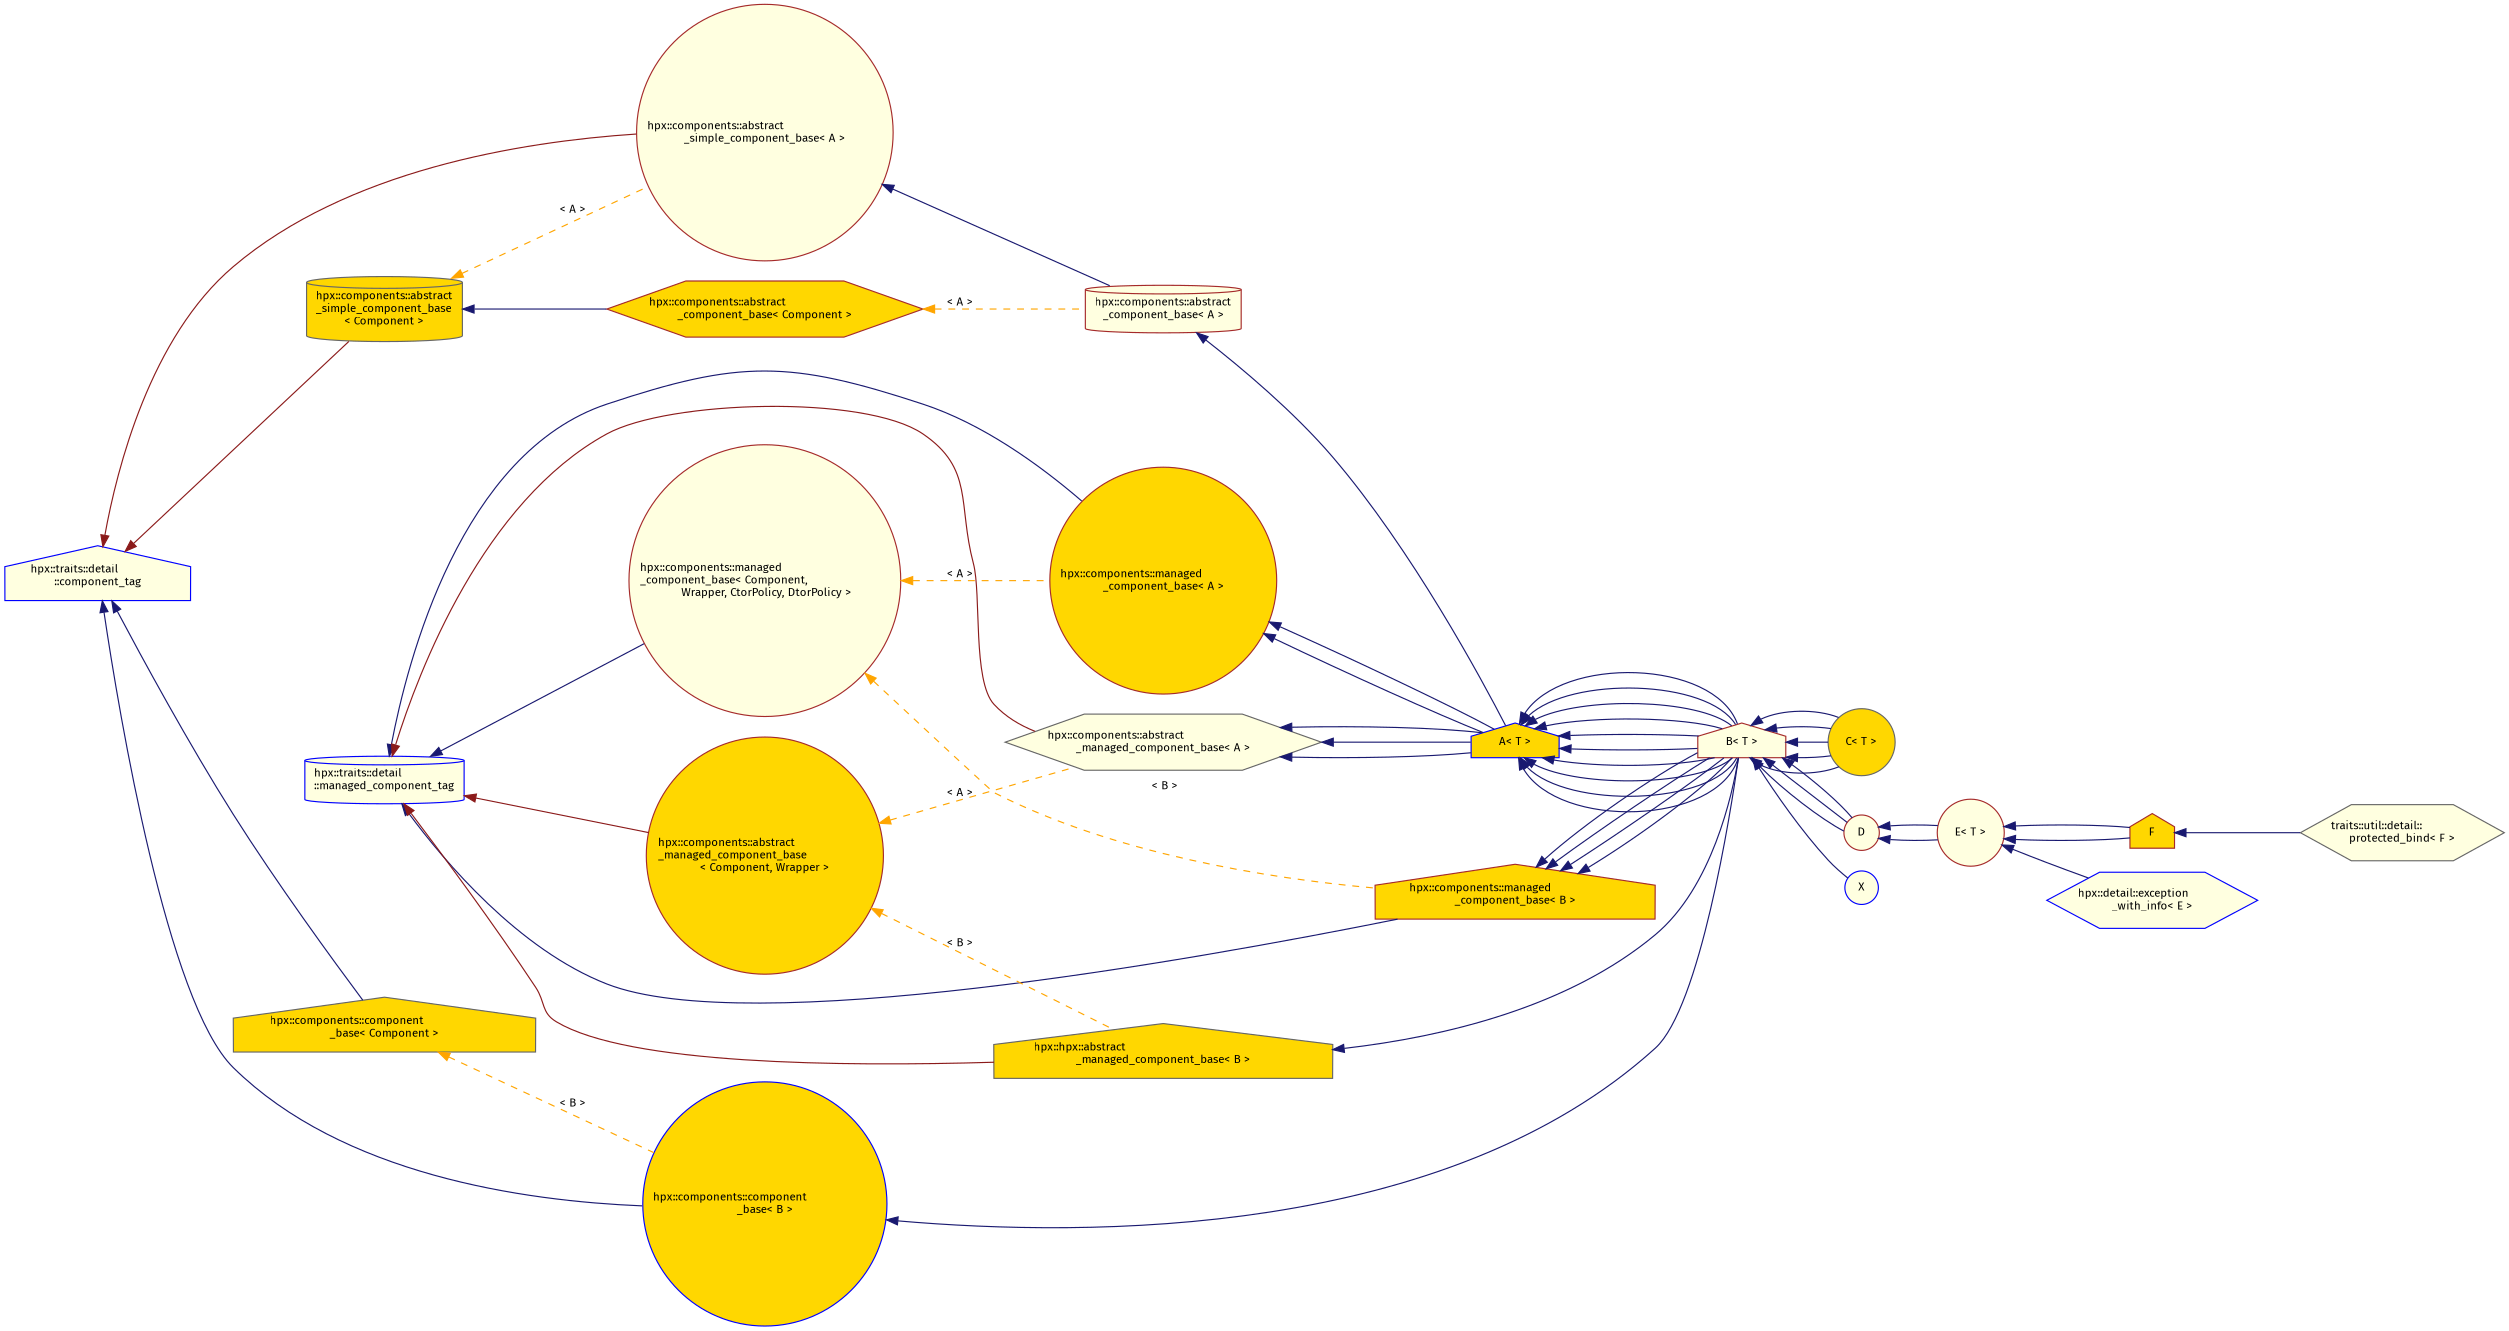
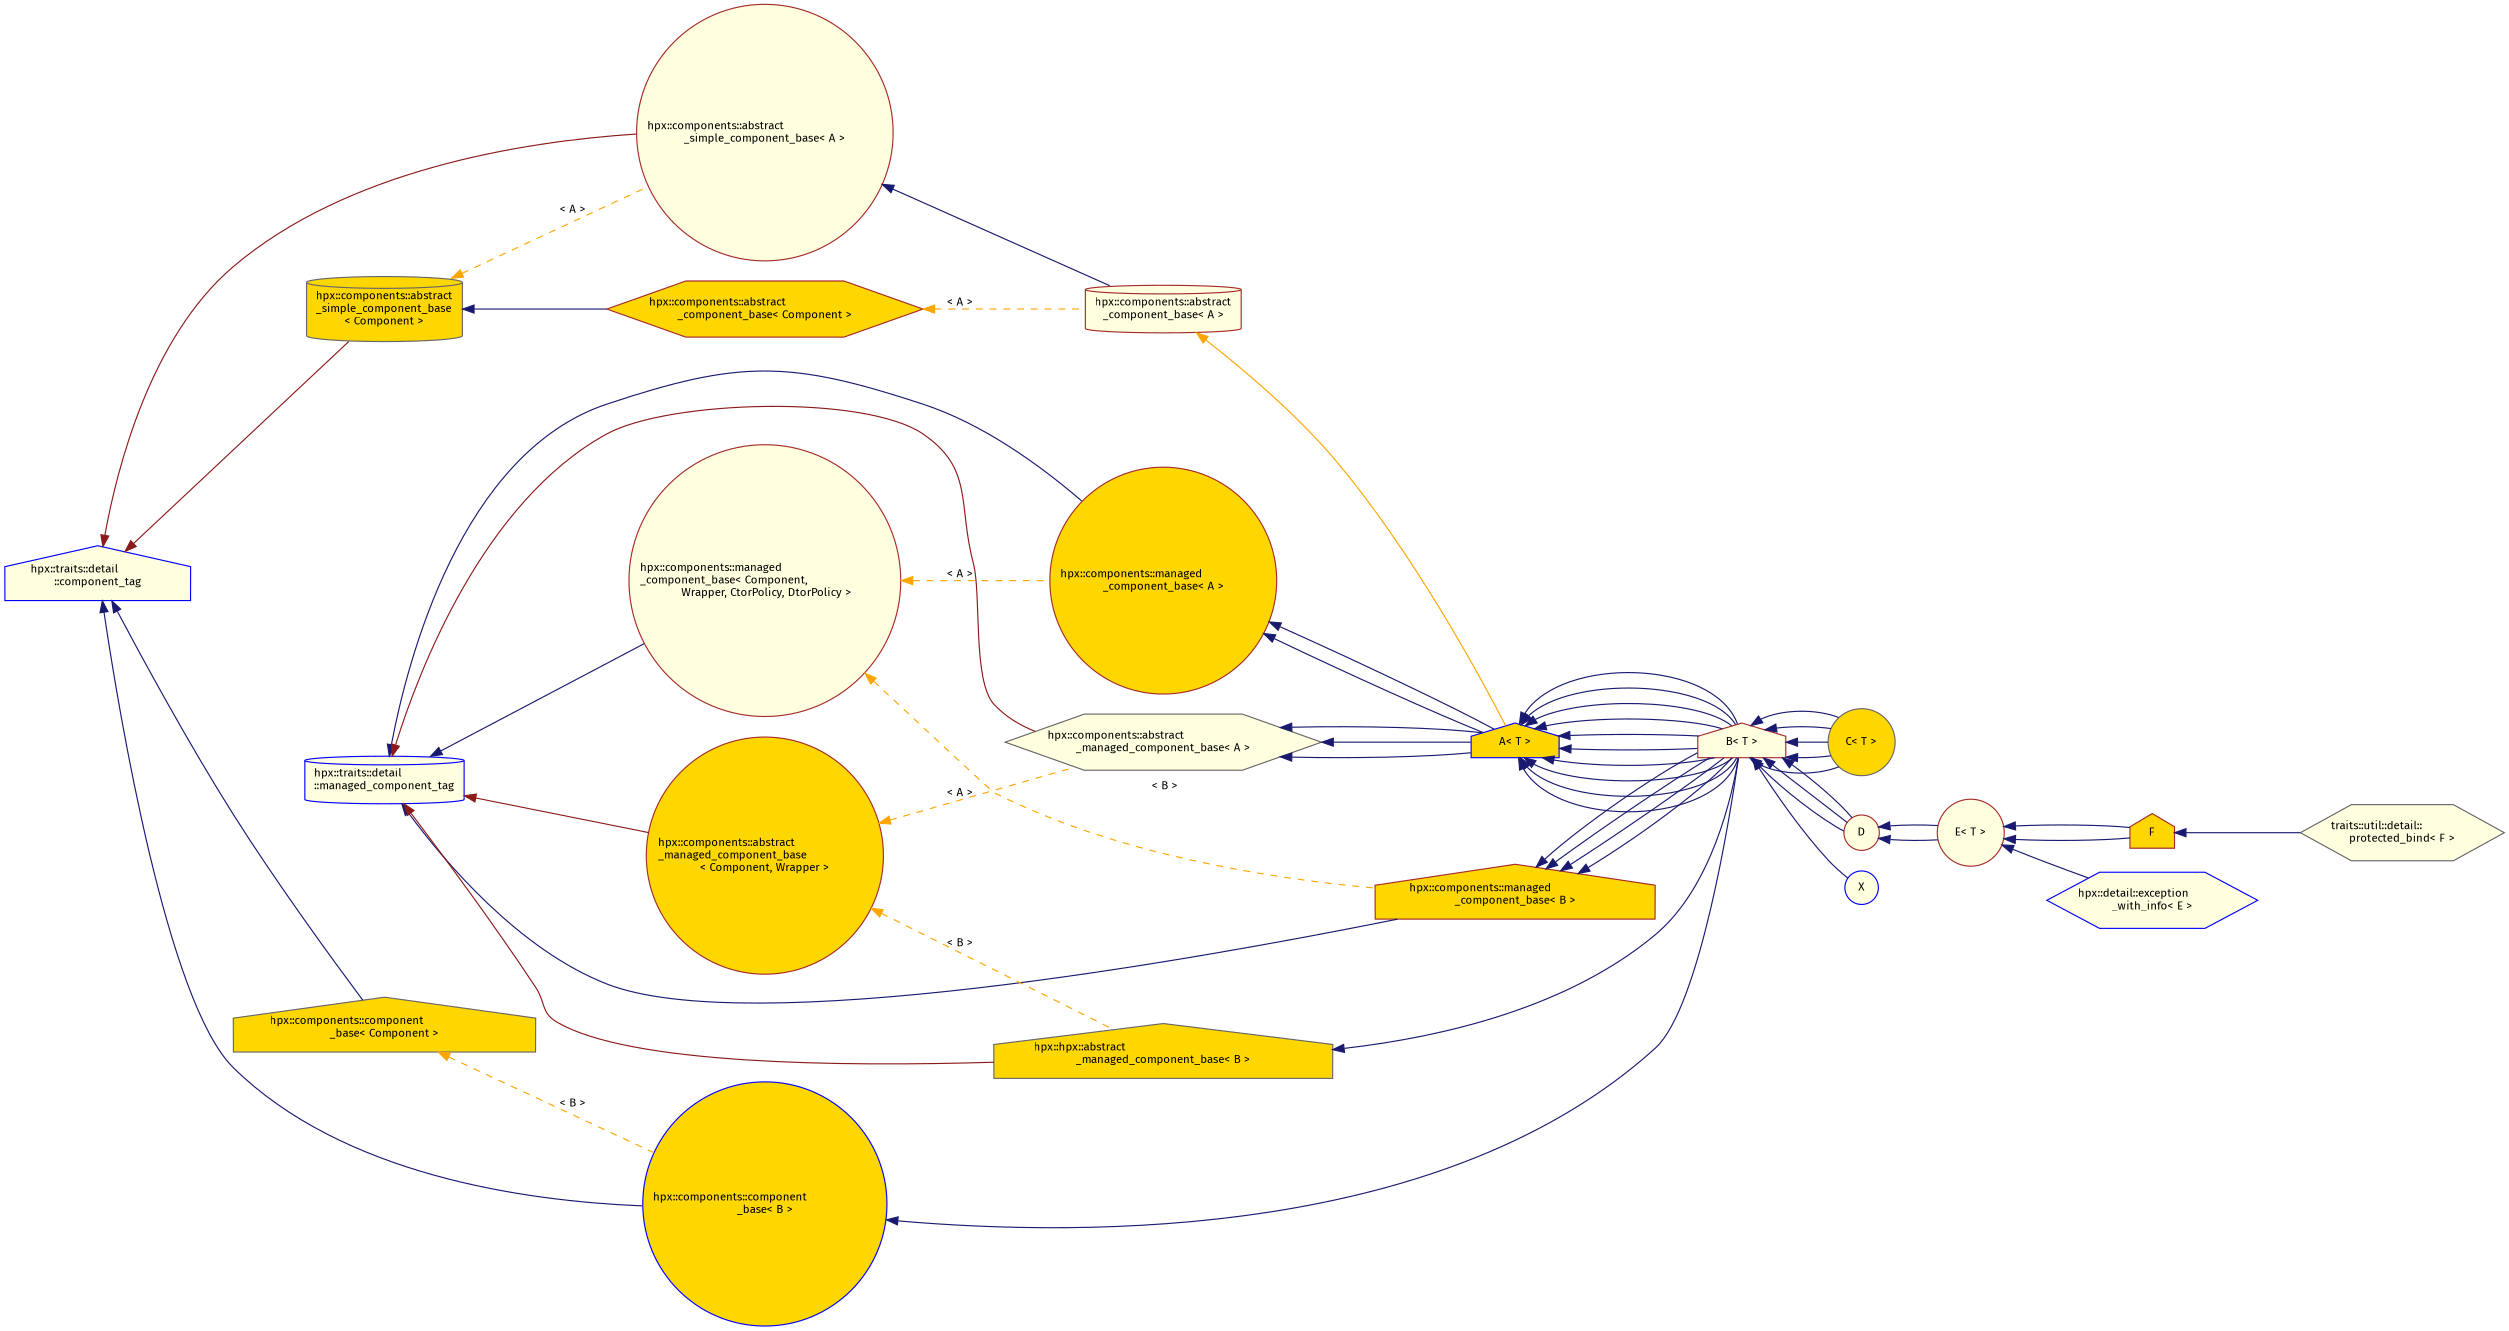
(1378, 515) -> (1378, 515)
